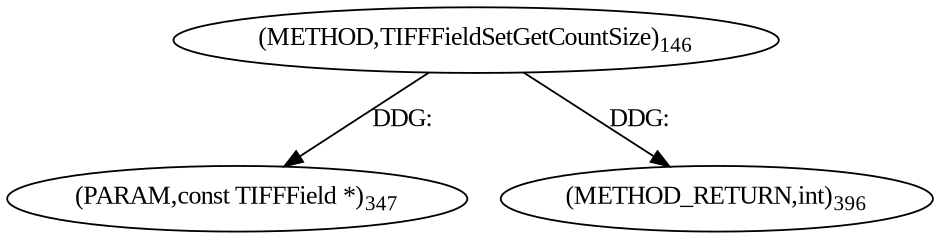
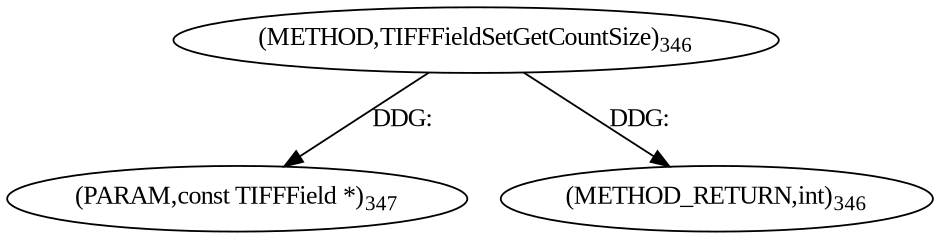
(677, 37) -> (677, 37)
(851, 196) -> (851, 196)
